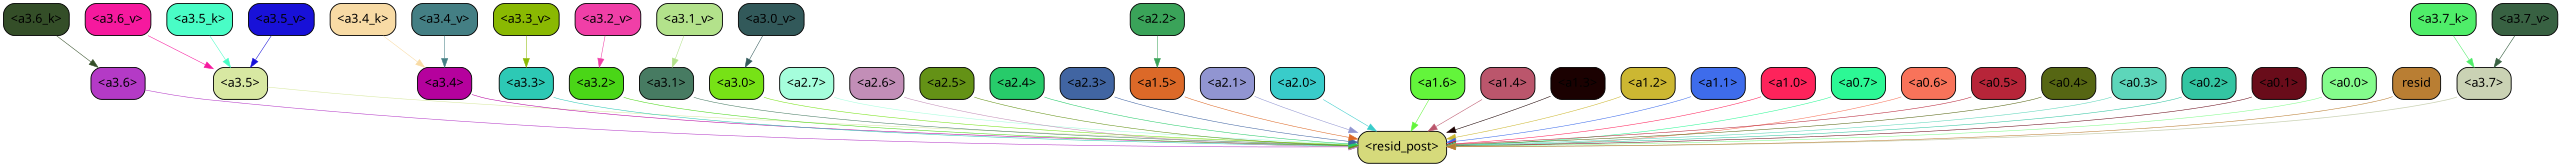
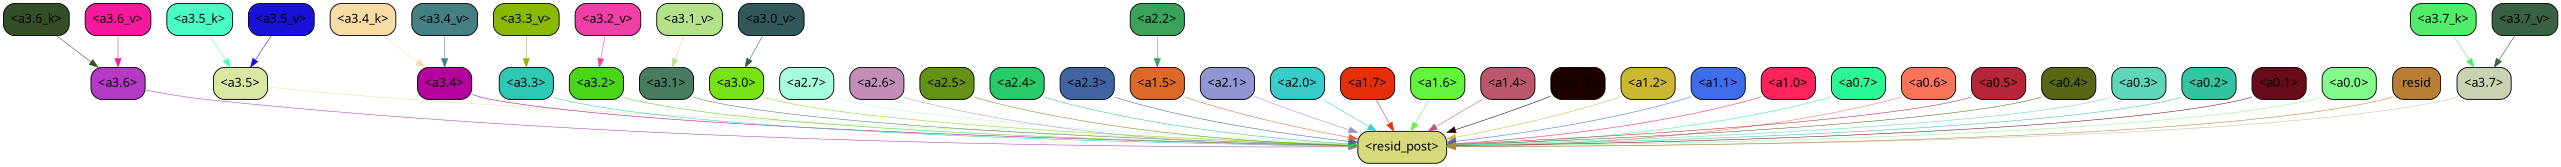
(177, 50) -> (118, 47)
none -> (1368, 83)
